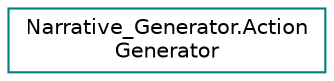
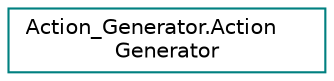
(167, 40) -> (167, 40)
